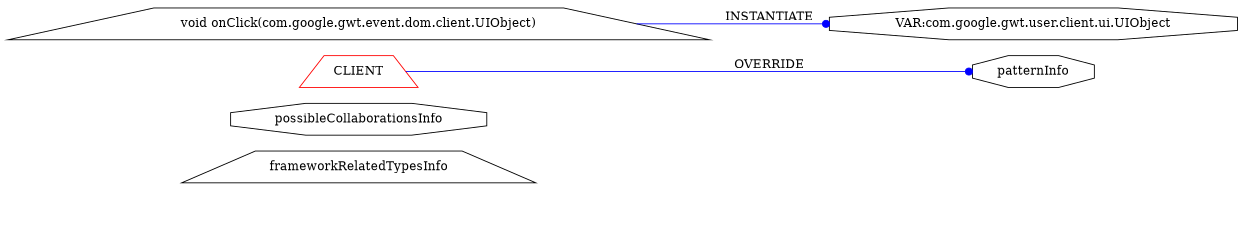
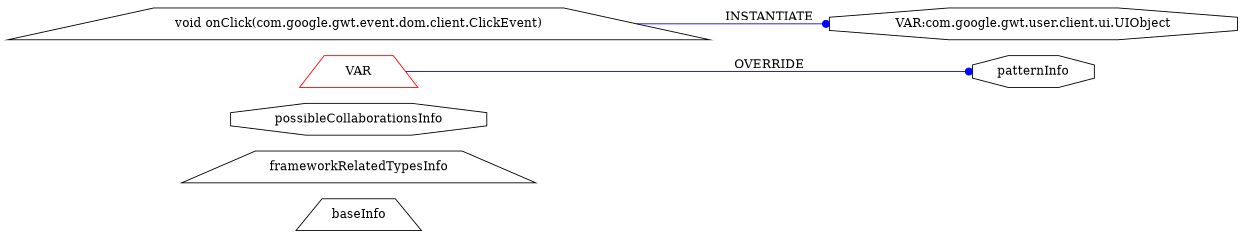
(359, 24) -> (359, 24)
(359, 72) -> (359, 72)
none -> (359, 215)
